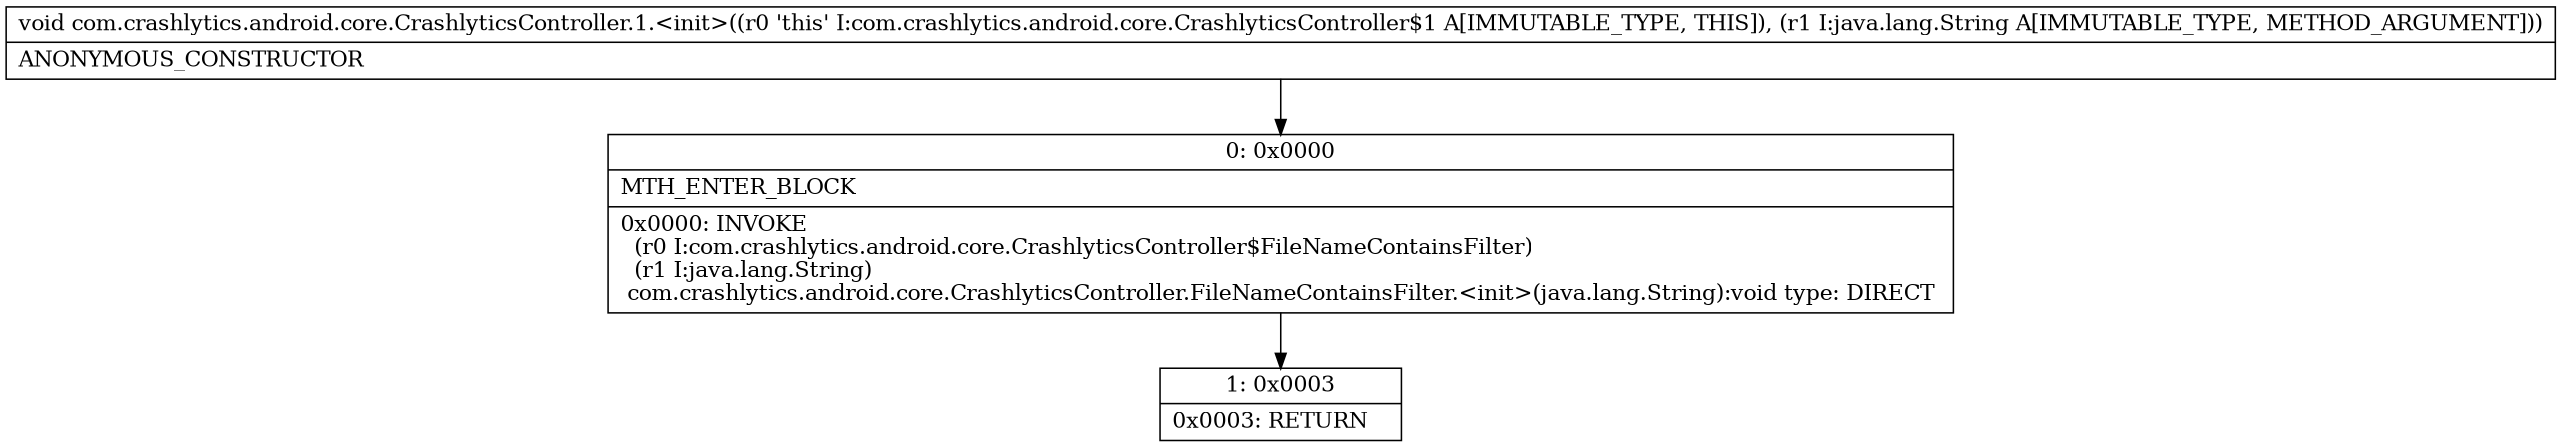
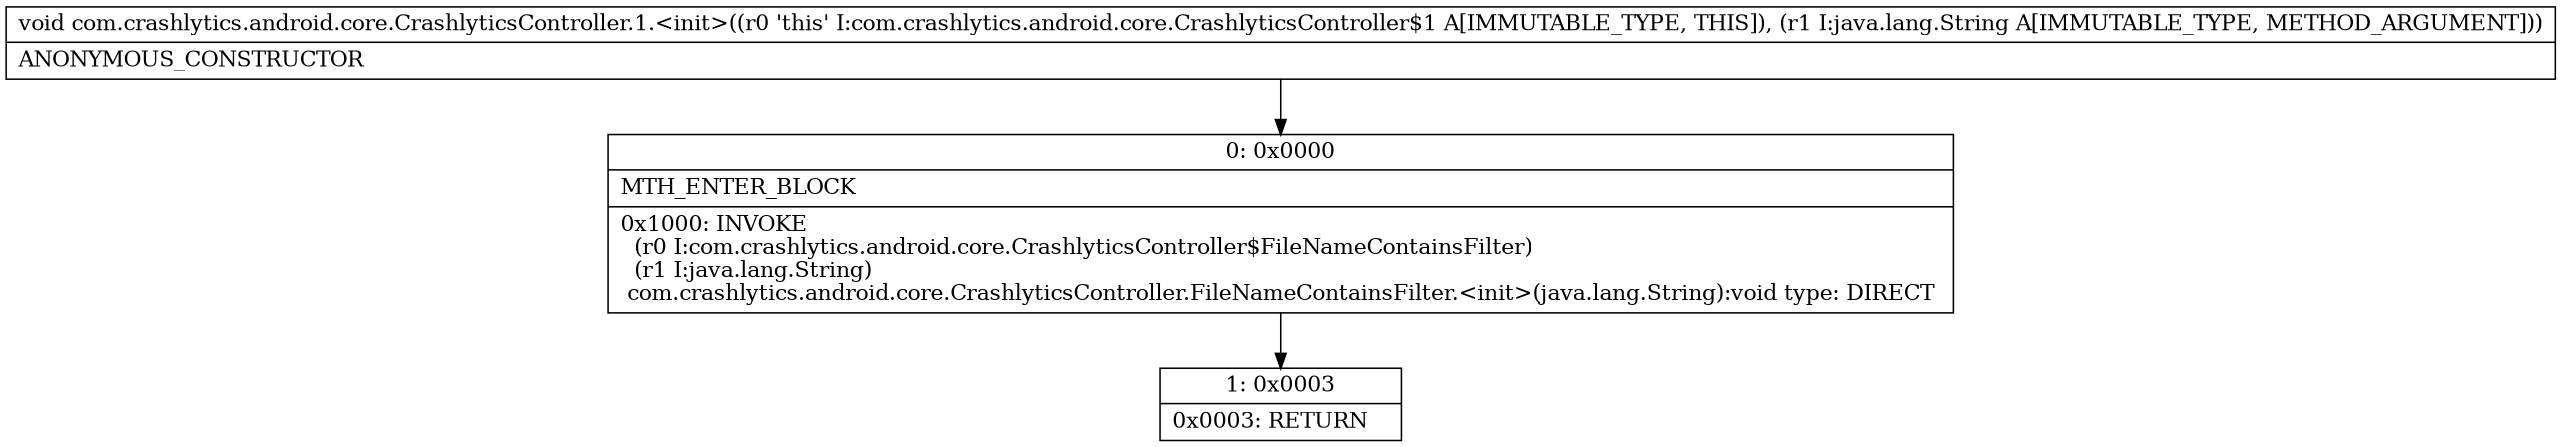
(721, 224) -> (721, 224)
